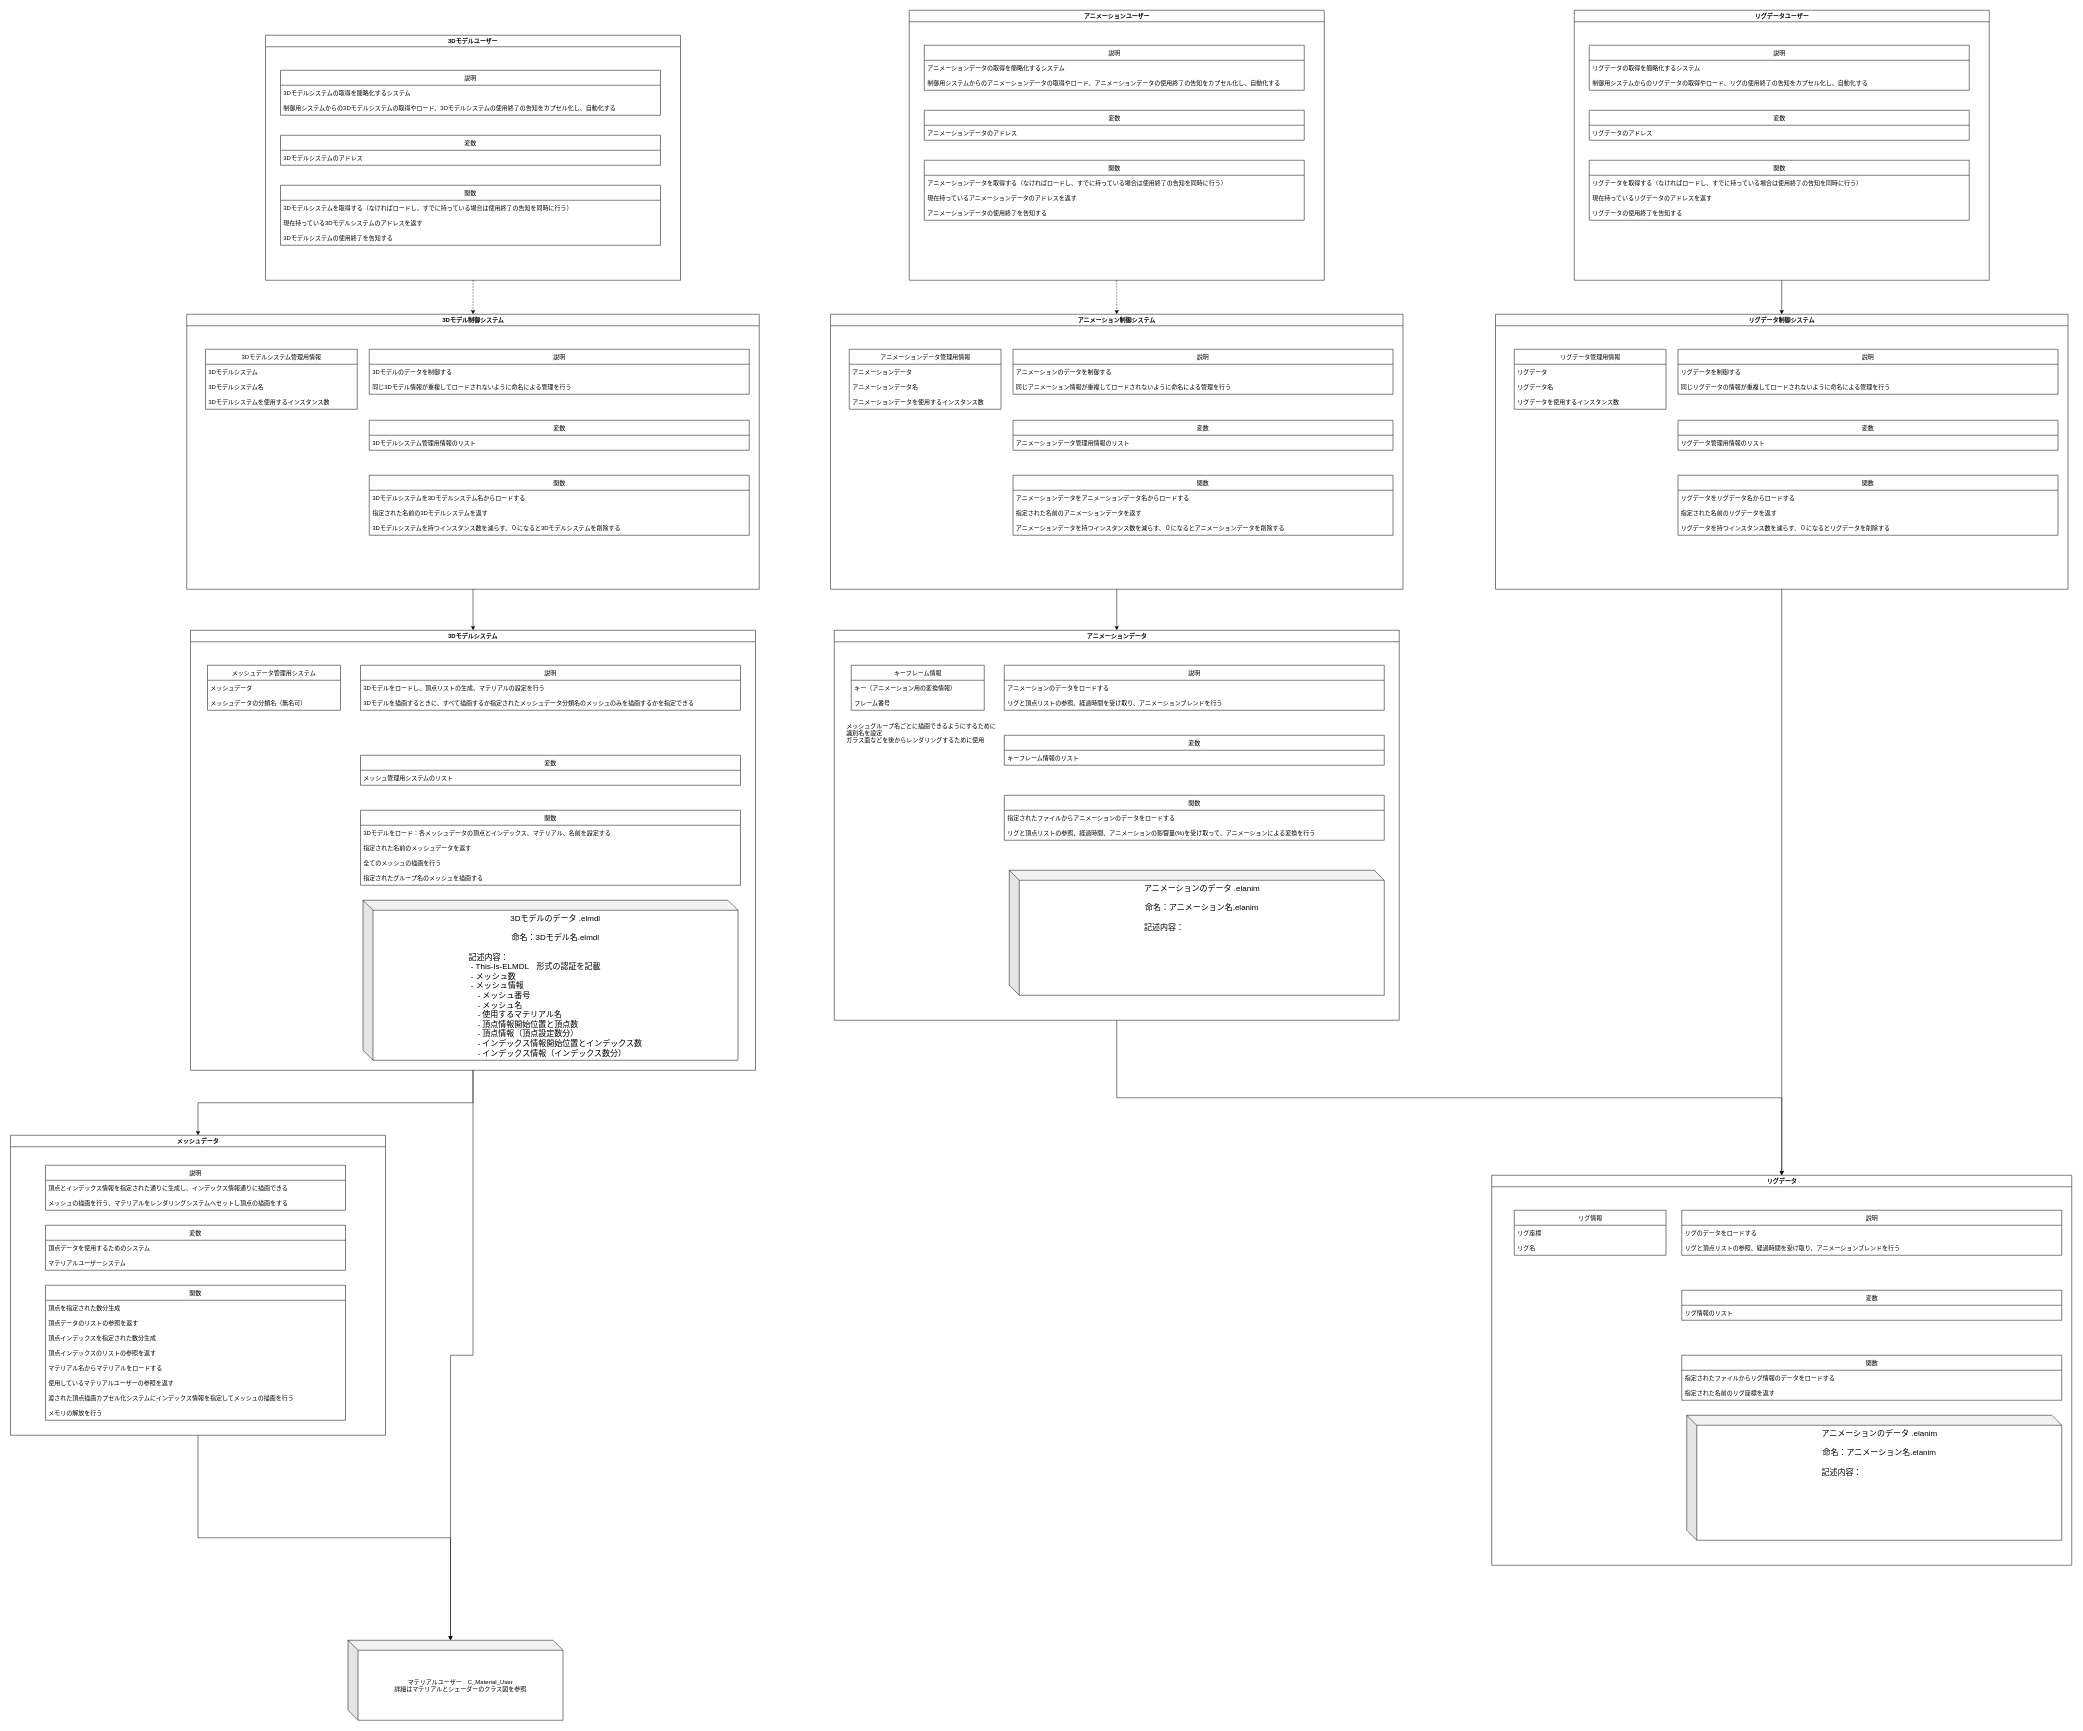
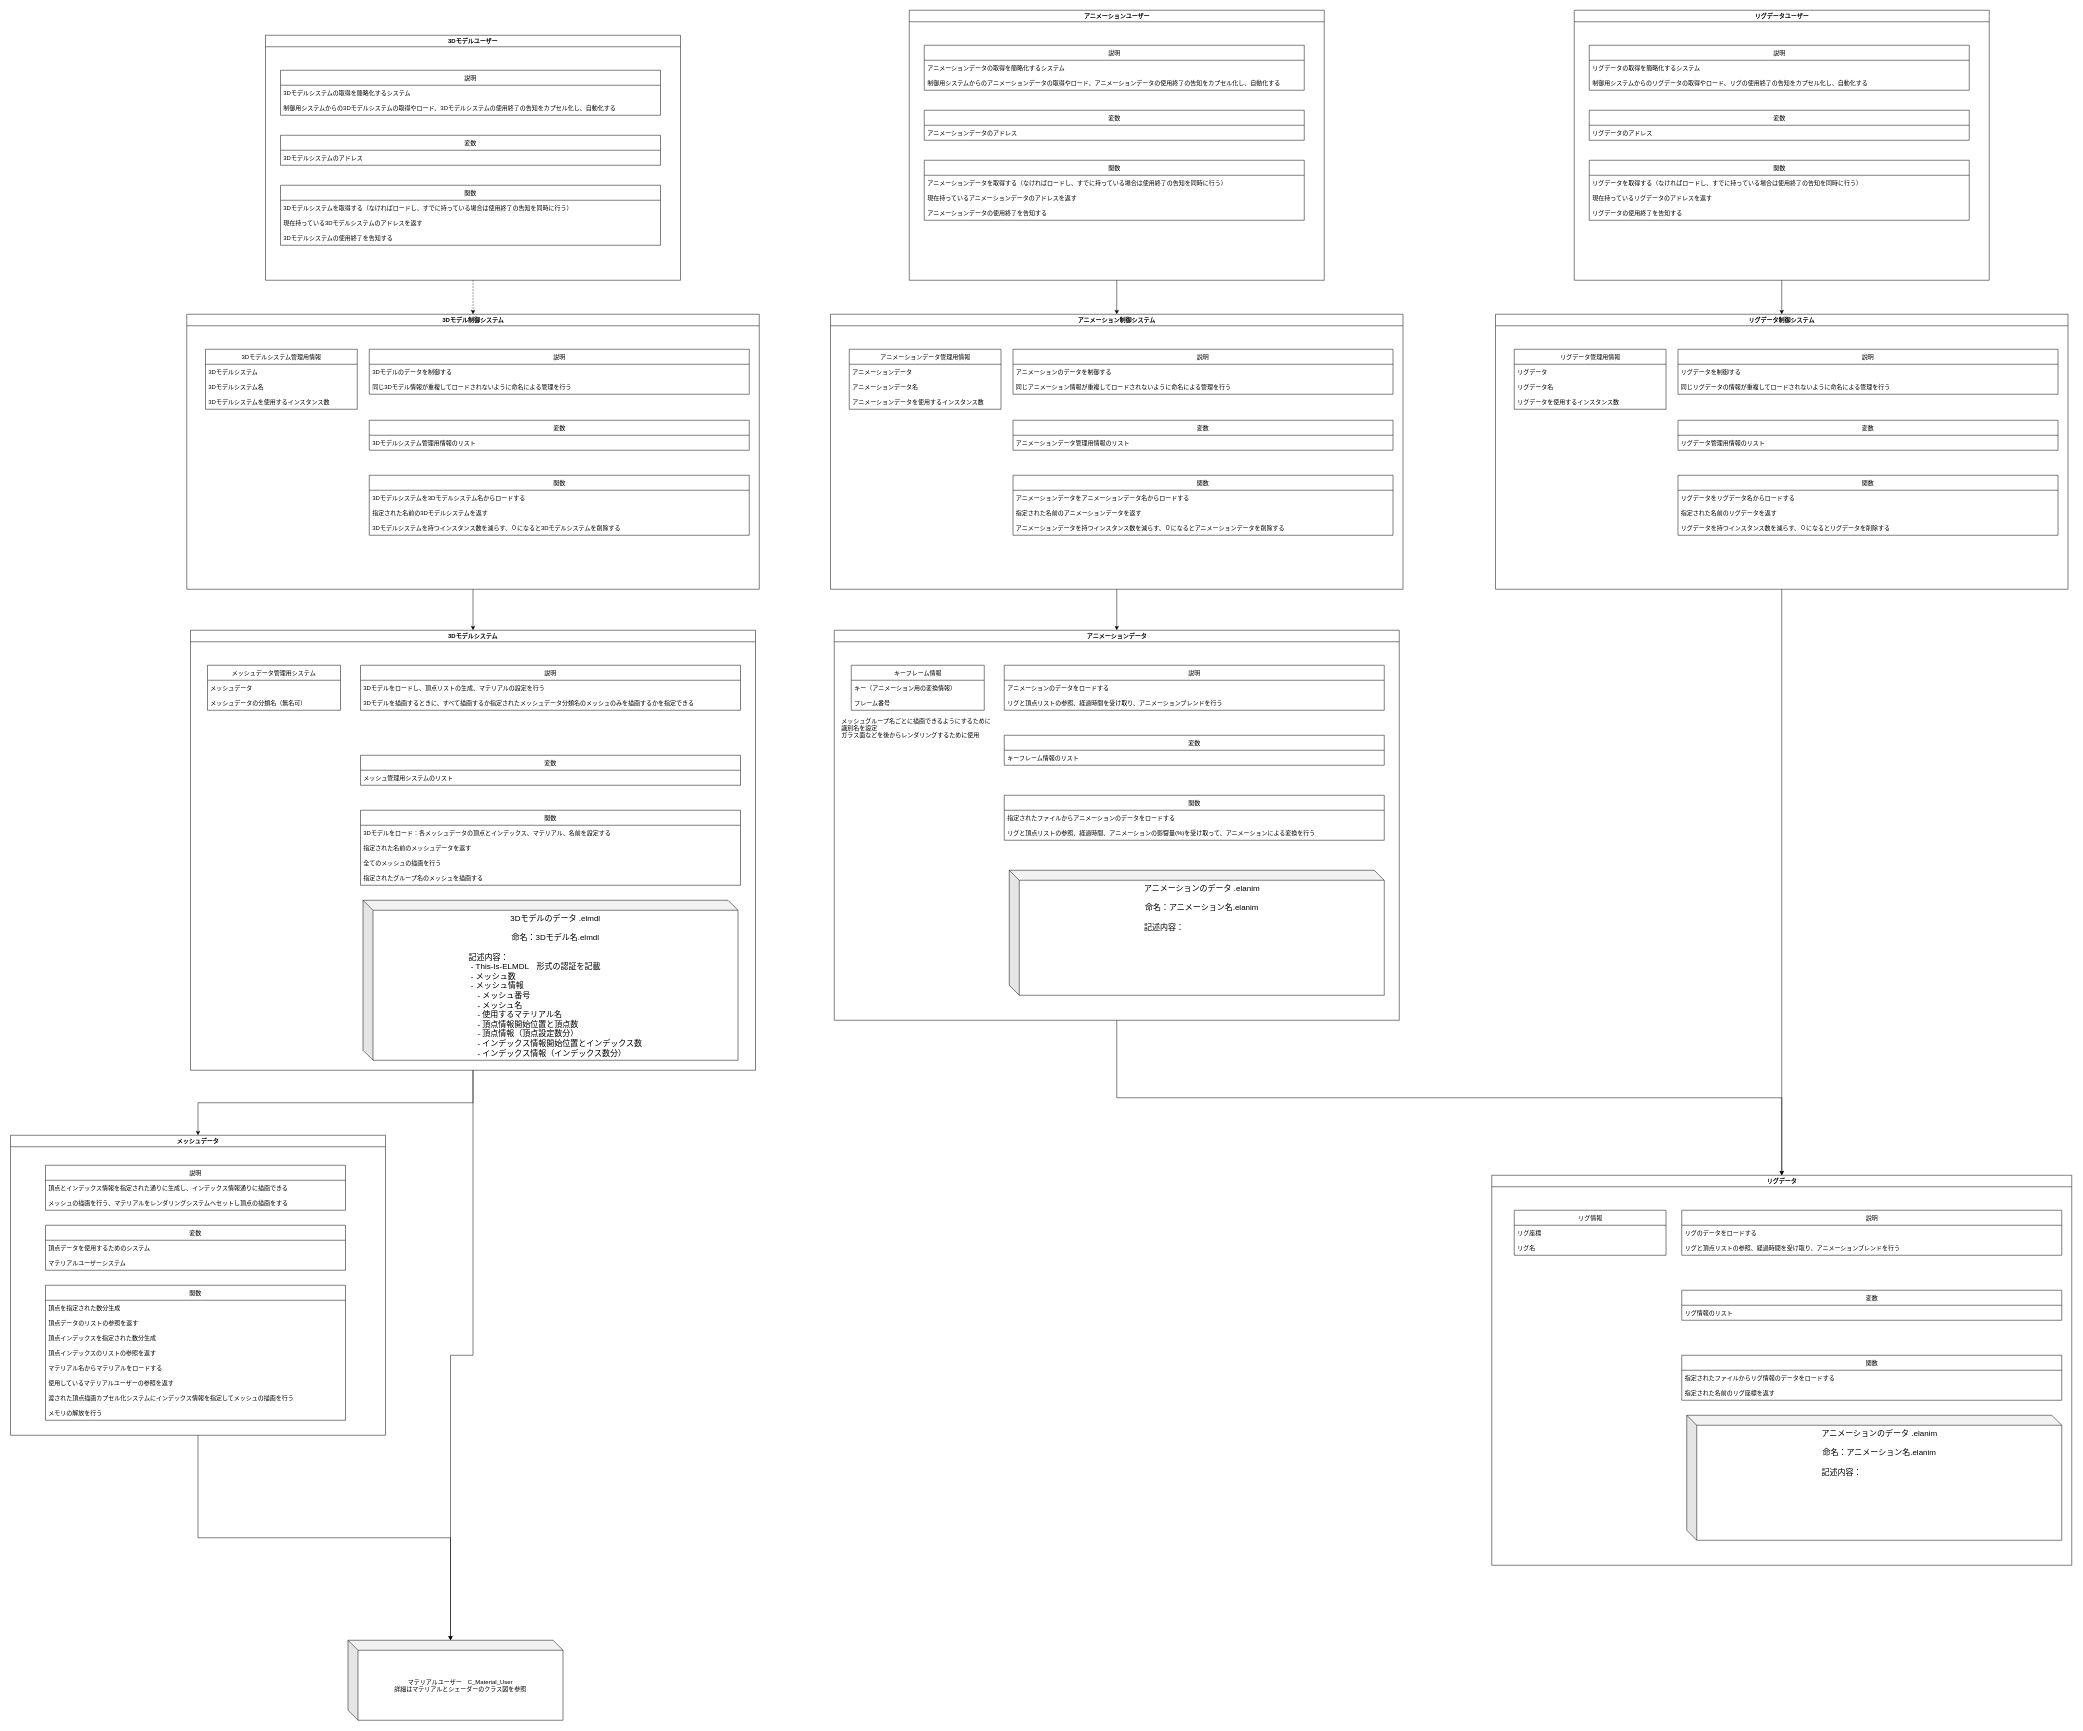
(1117, 297) -> (1117, 297)
(923, 733) -> (918, 728)
